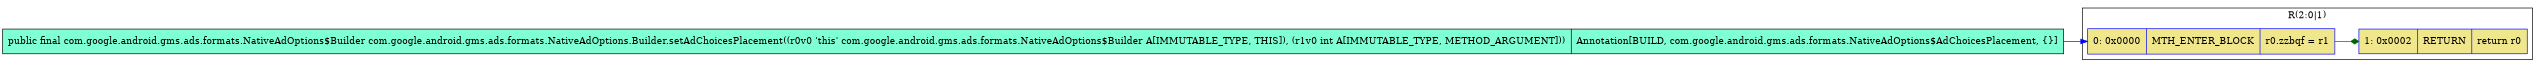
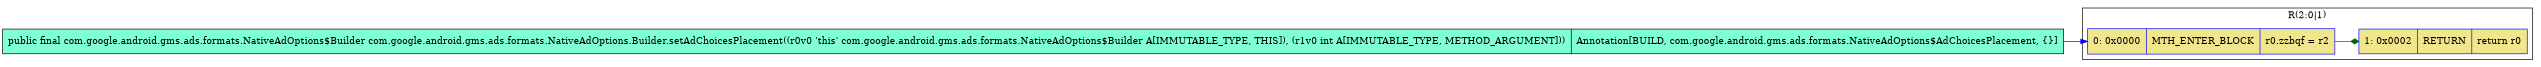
(2297, 41) -> (2297, 41)
